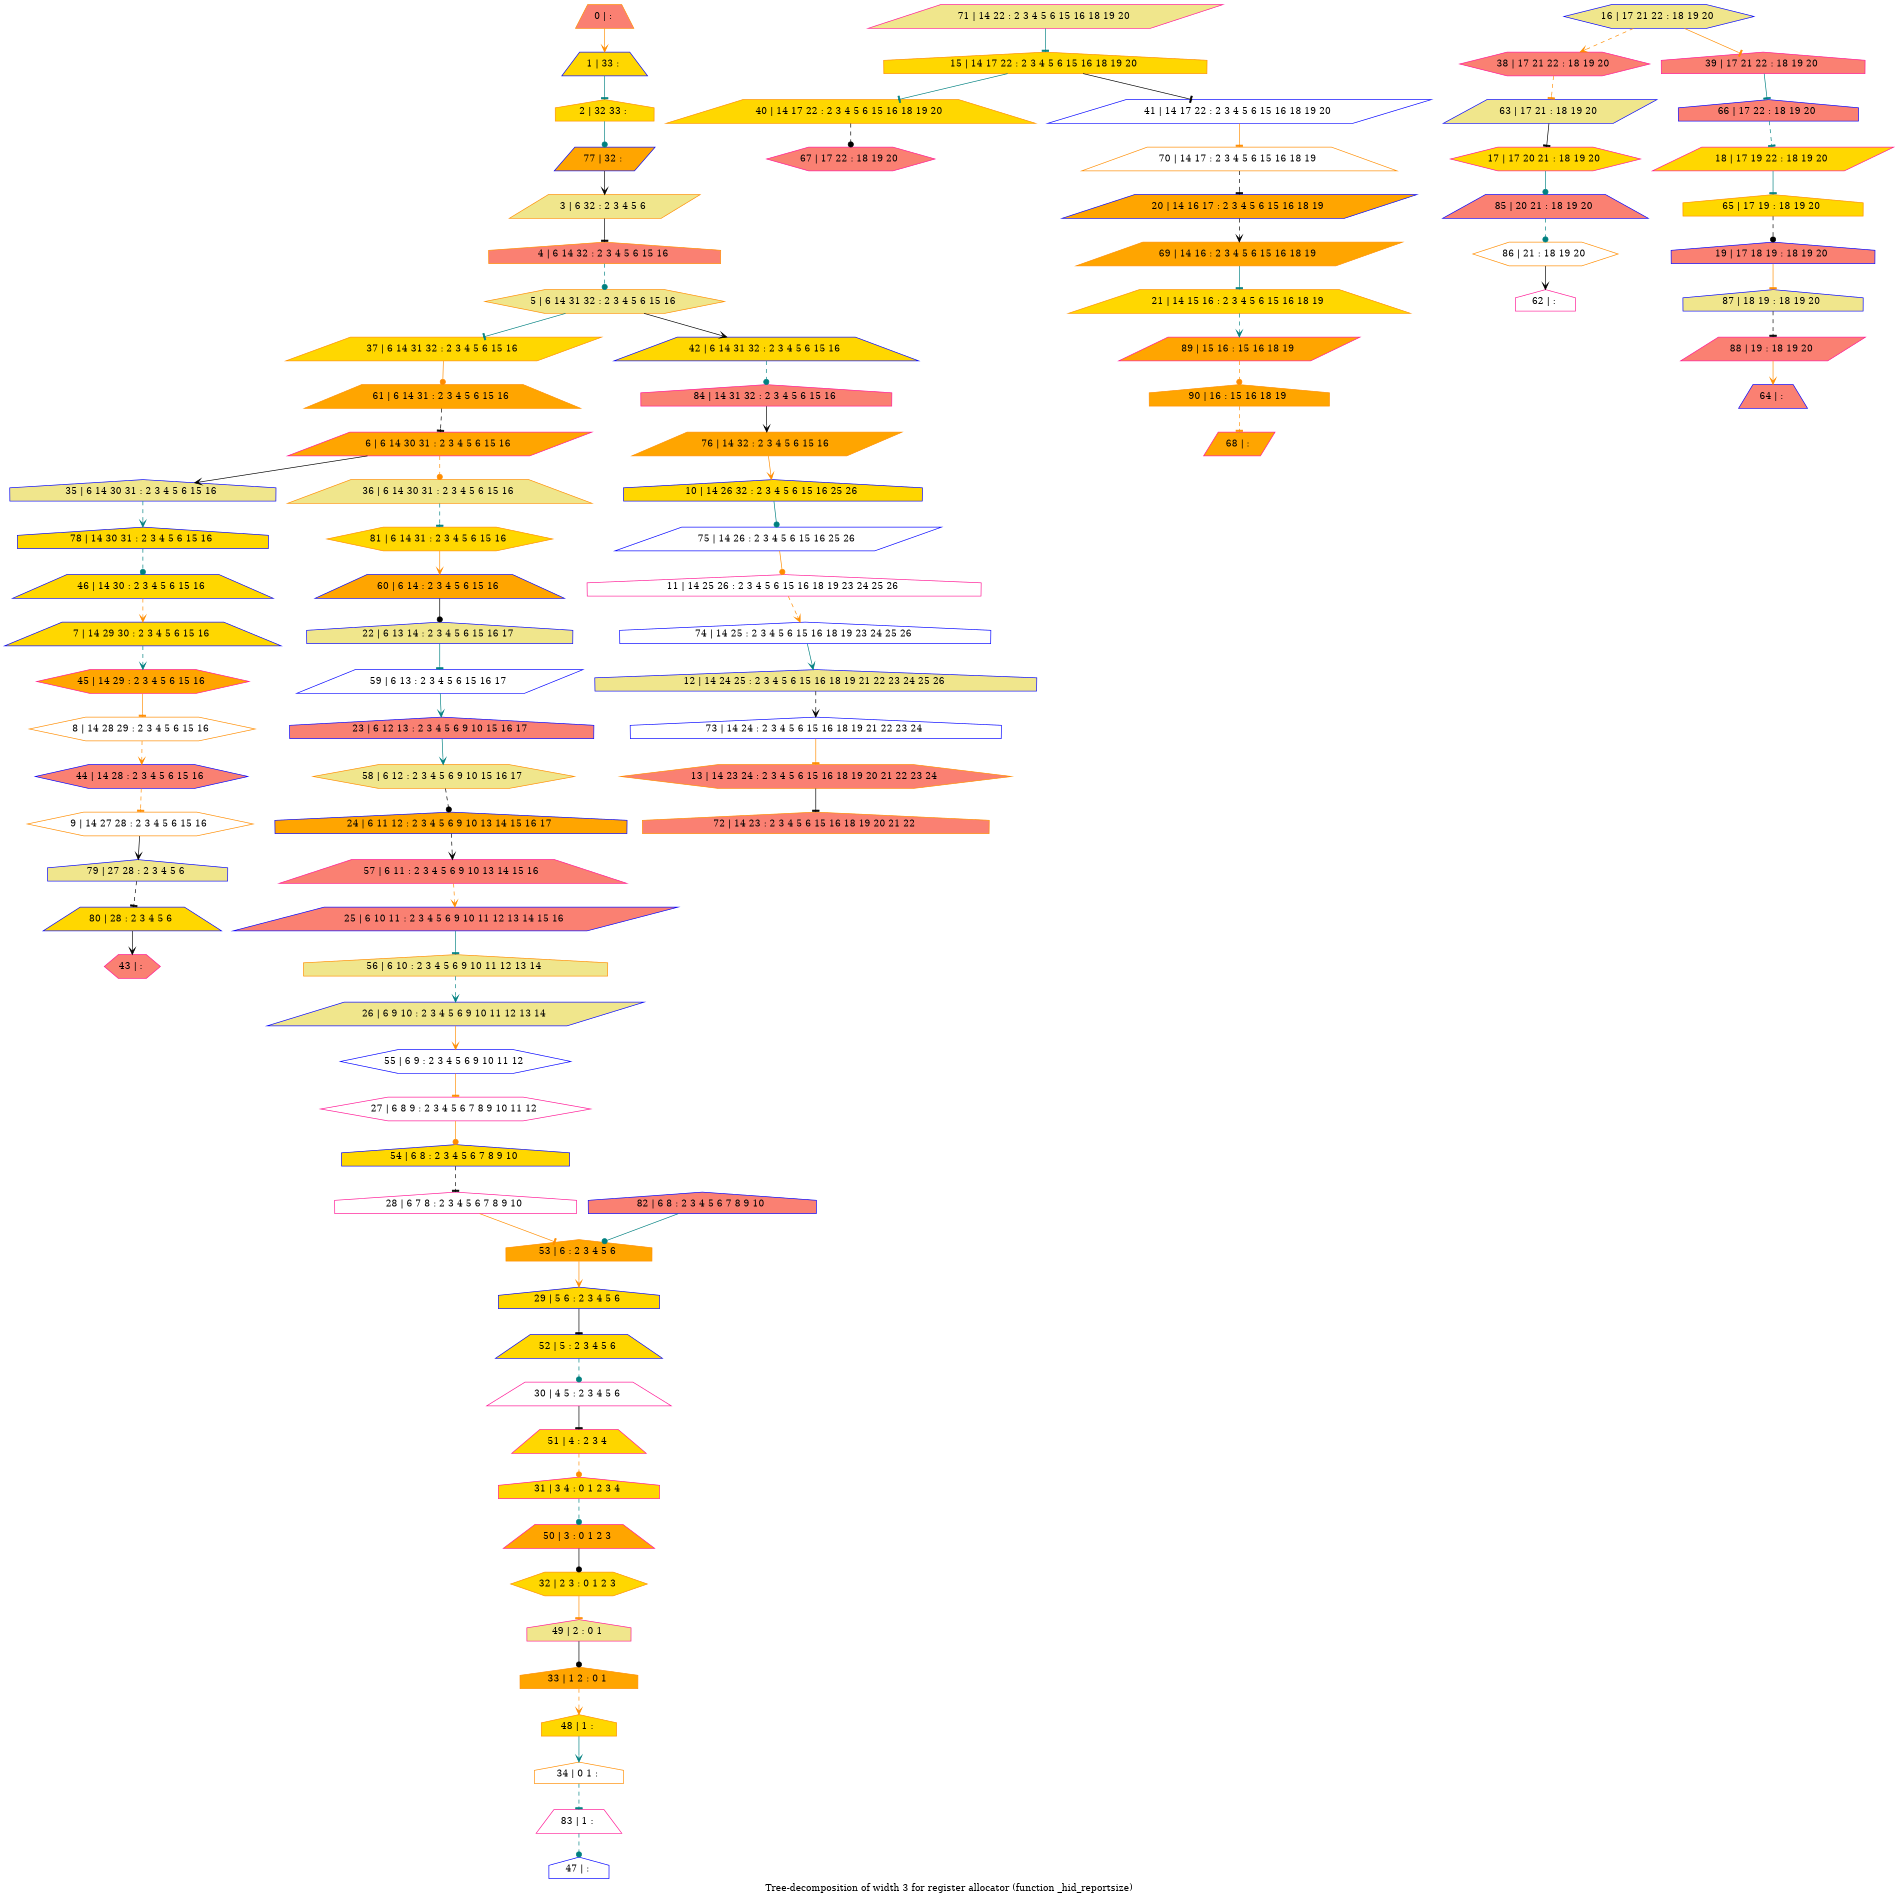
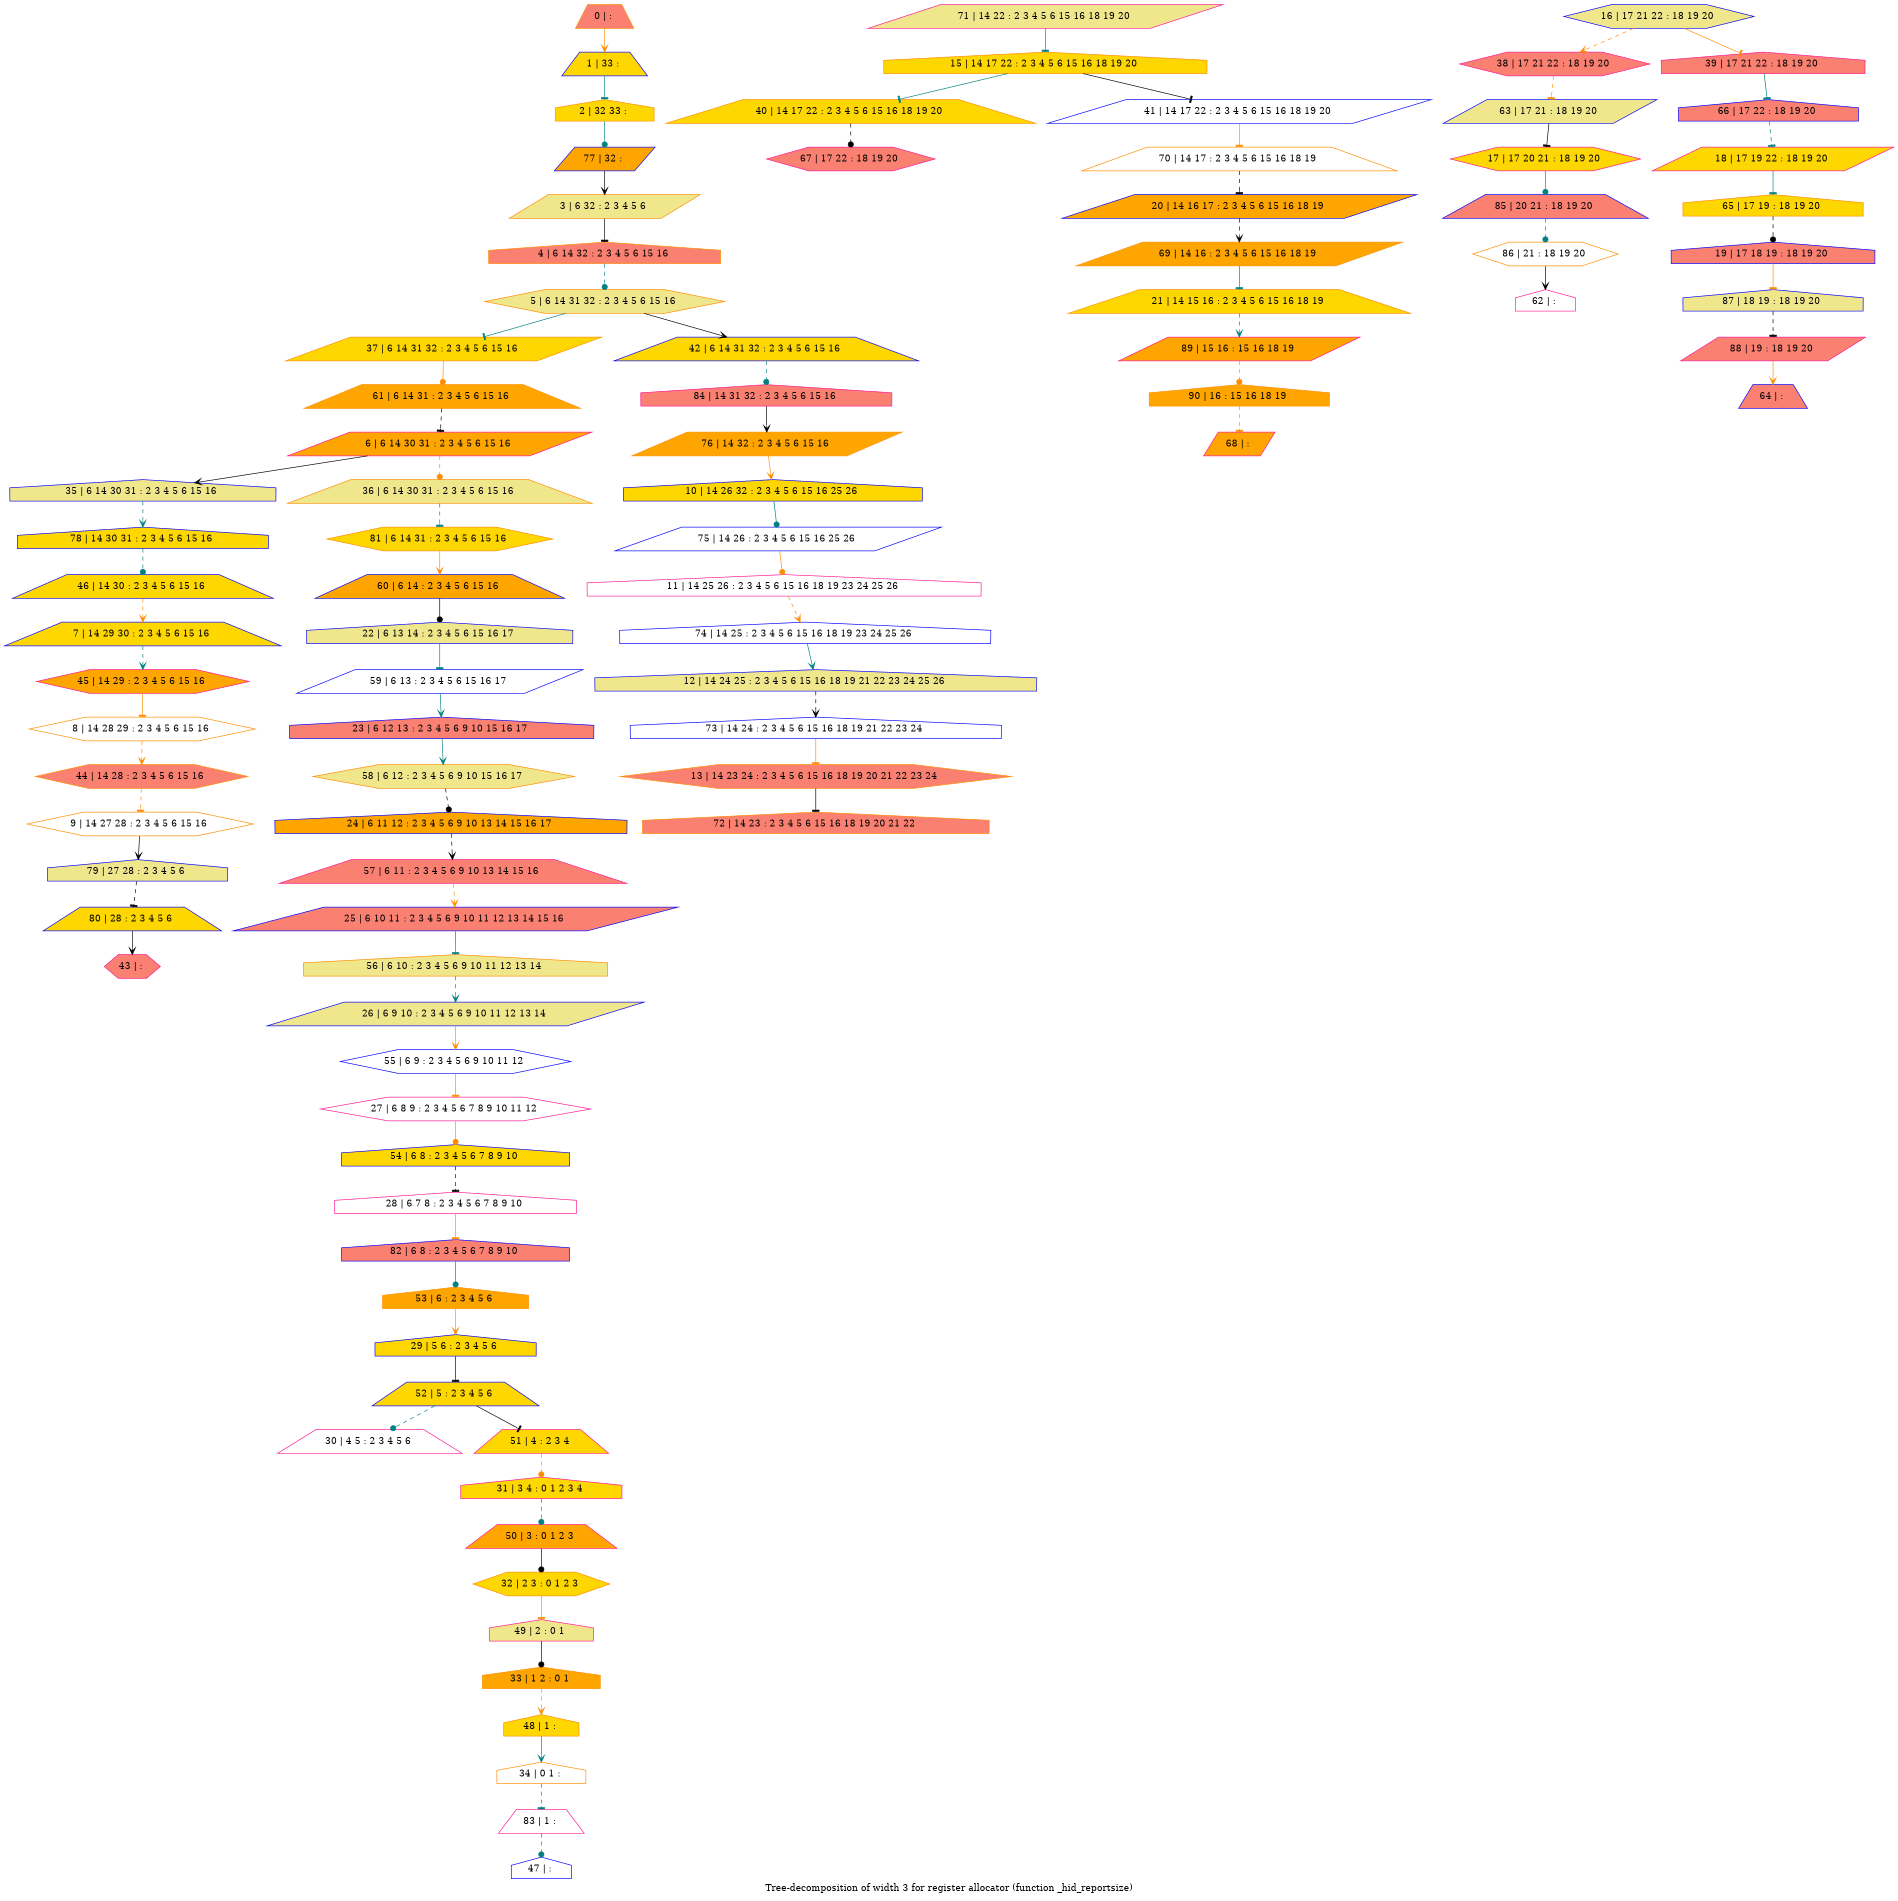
(142, 776) -> (142, 776)
(516, 1227) -> (456, 1225)
(579, 1416) -> (497, 1417)
